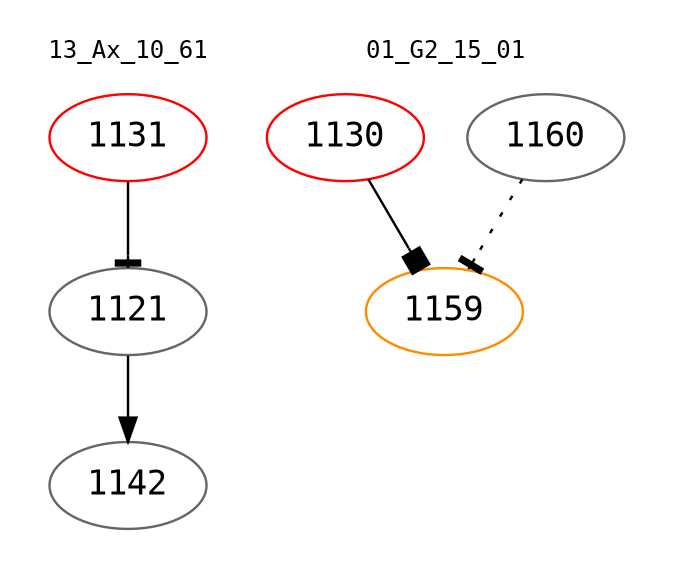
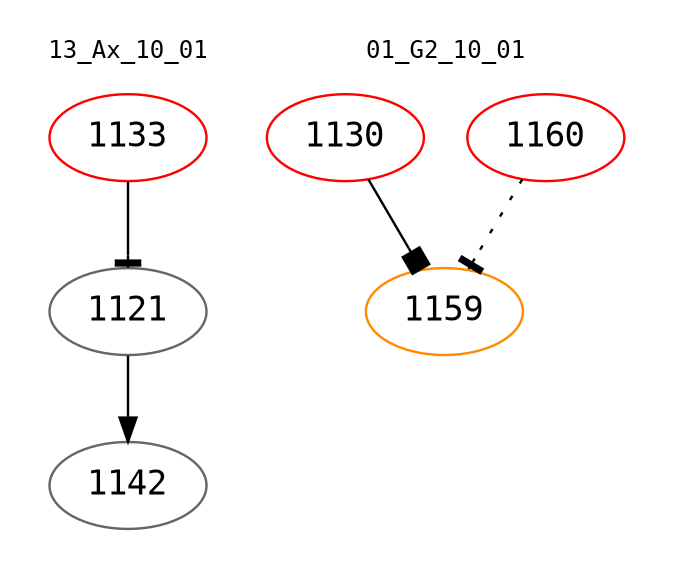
(129, 52) -> (129, 52)
(447, 52) -> (447, 52)
(128, 138) -> (128, 138)
(546, 138) -> (546, 138)
